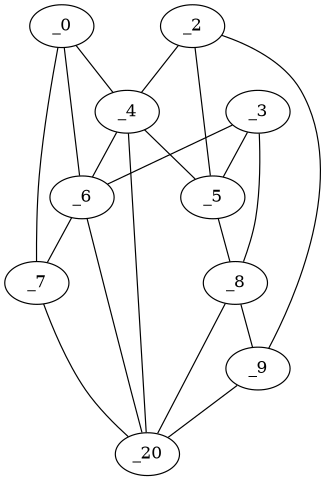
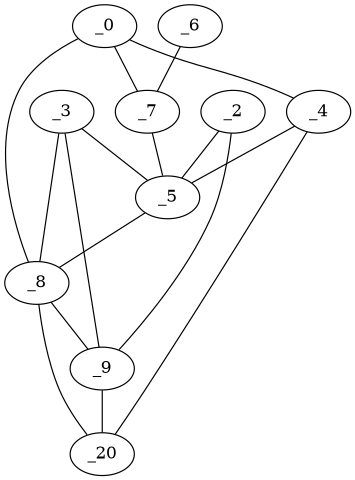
(160, 69) -> none
(72, 112) -> (6, 137)
(179, 150) -> (82, 240)
(105, 155) -> none
(114, 326) -> none
(77, 376) -> (157, 154)
